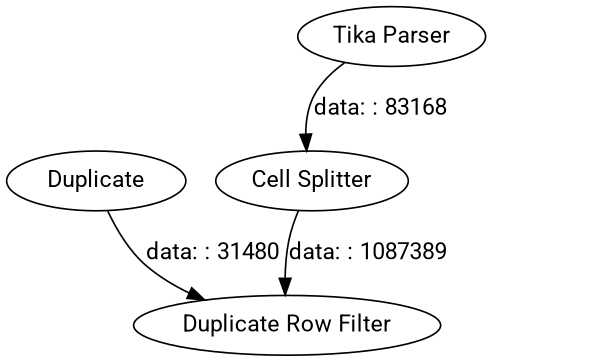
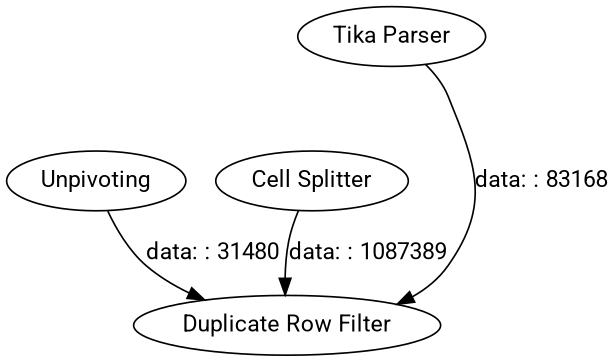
(315, 93) -> (475, 186)
(96, 181) -> (96, 181)
